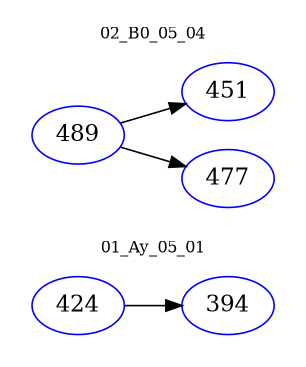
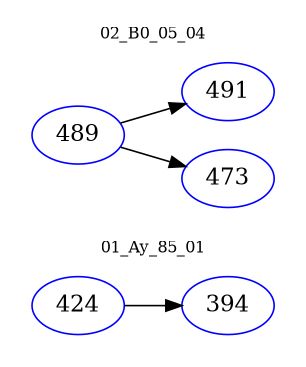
(228, 92) -> (228, 92)
(228, 179) -> (228, 179)
(153, 248) -> (153, 248)
